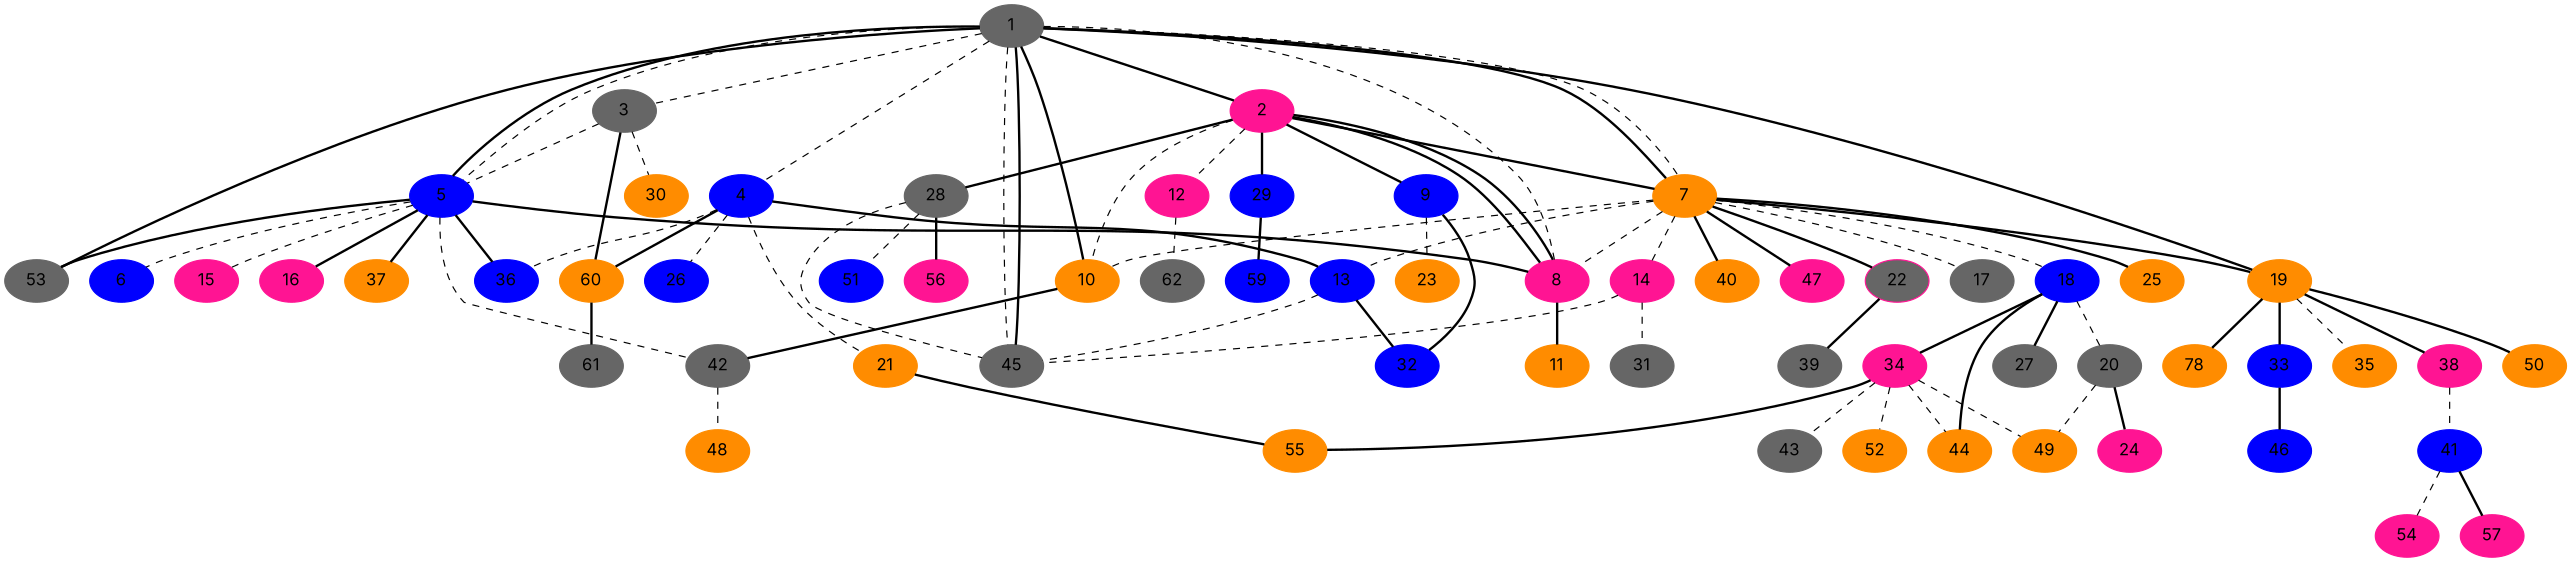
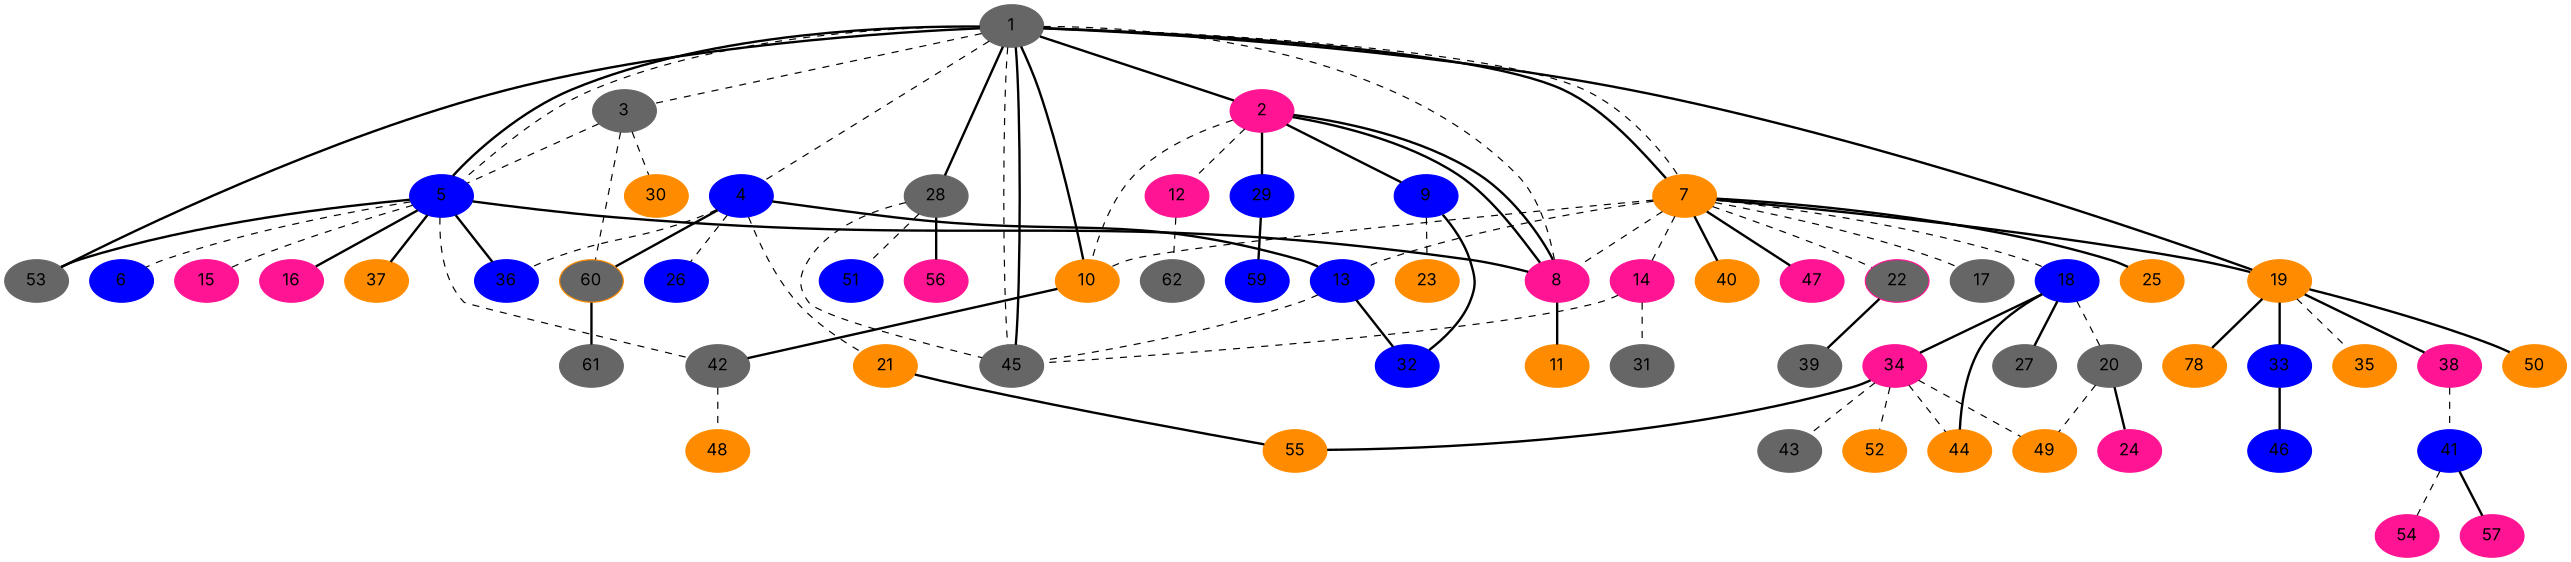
(1473, 153) -> none
(1099, 154) -> (974, 111)
(608, 196) -> (608, 196)
(1793, 235) -> (1793, 235)
(591, 281) -> (591, 281)
